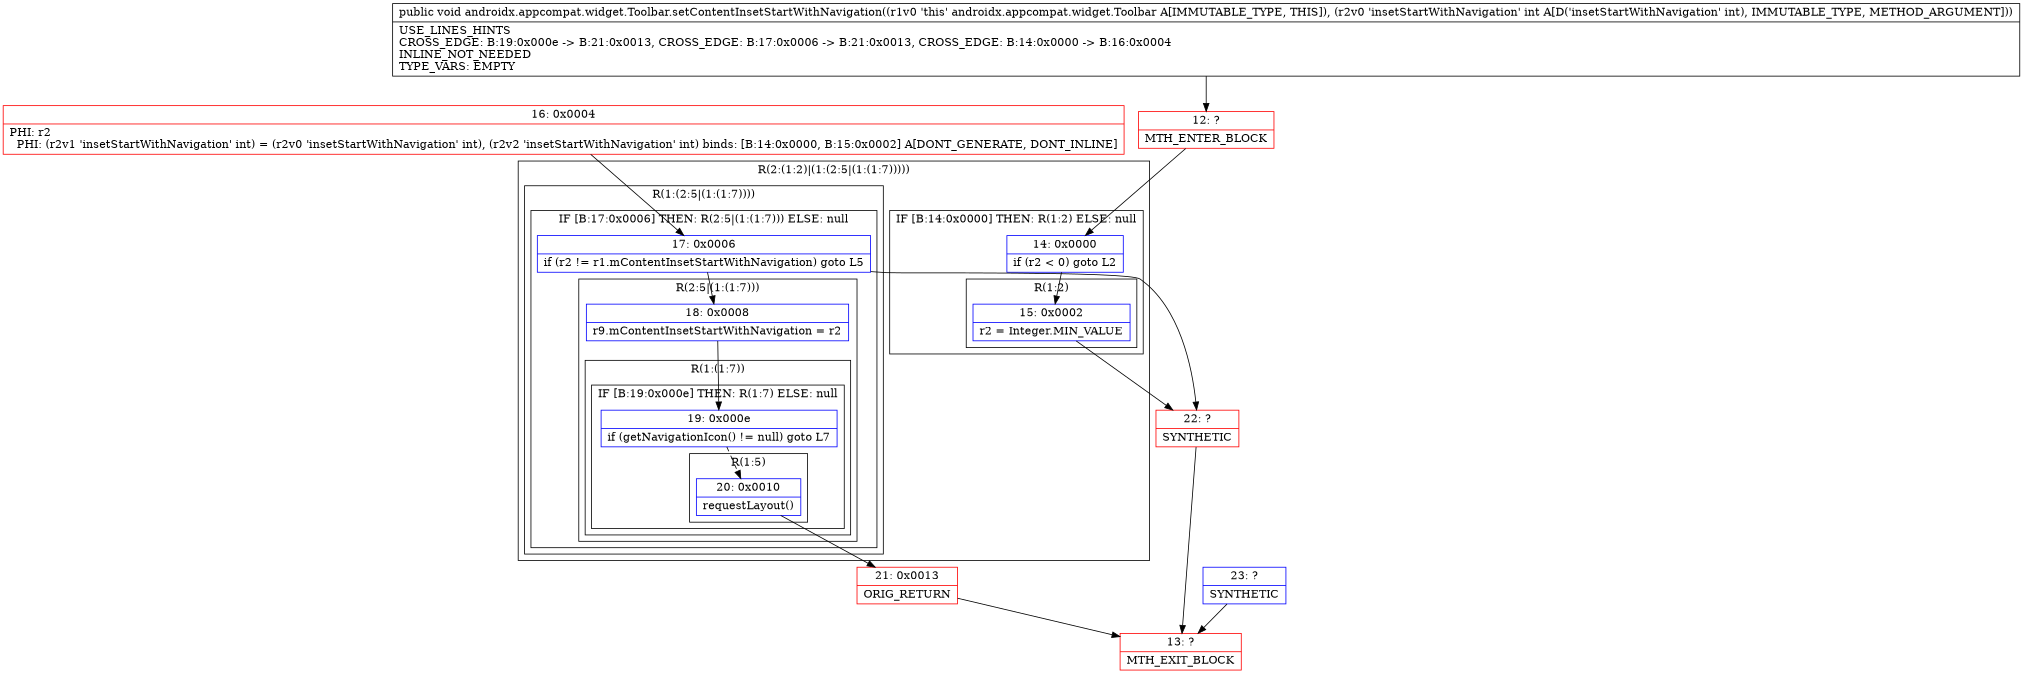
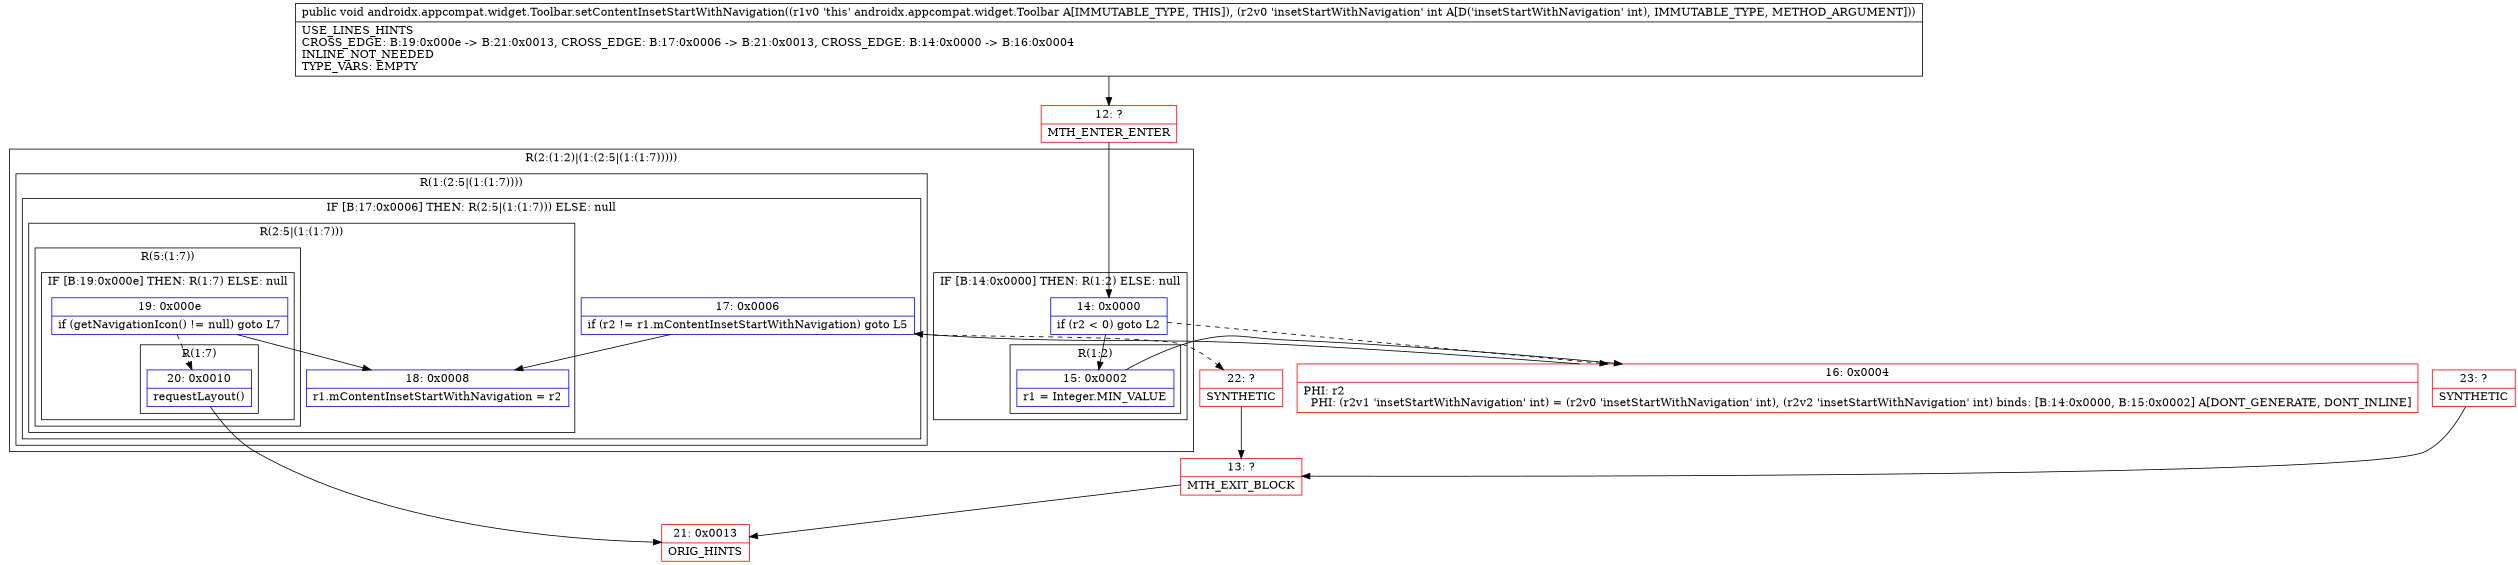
(1206, 139) -> (1109, 133)
(1075, 274) -> (1069, 337)
(718, 331) -> (438, 397)
(1052, 331) -> (1095, 397)
none -> (1319, 337)
(718, 370) -> (168, 257)
(718, 371) -> (306, 353)
(1121, 373) -> (1318, 341)
(749, 463) -> (199, 354)
(1244, 586) -> (2474, 388)
(907, 594) -> (706, 552)
(1035, 617) -> (969, 510)
